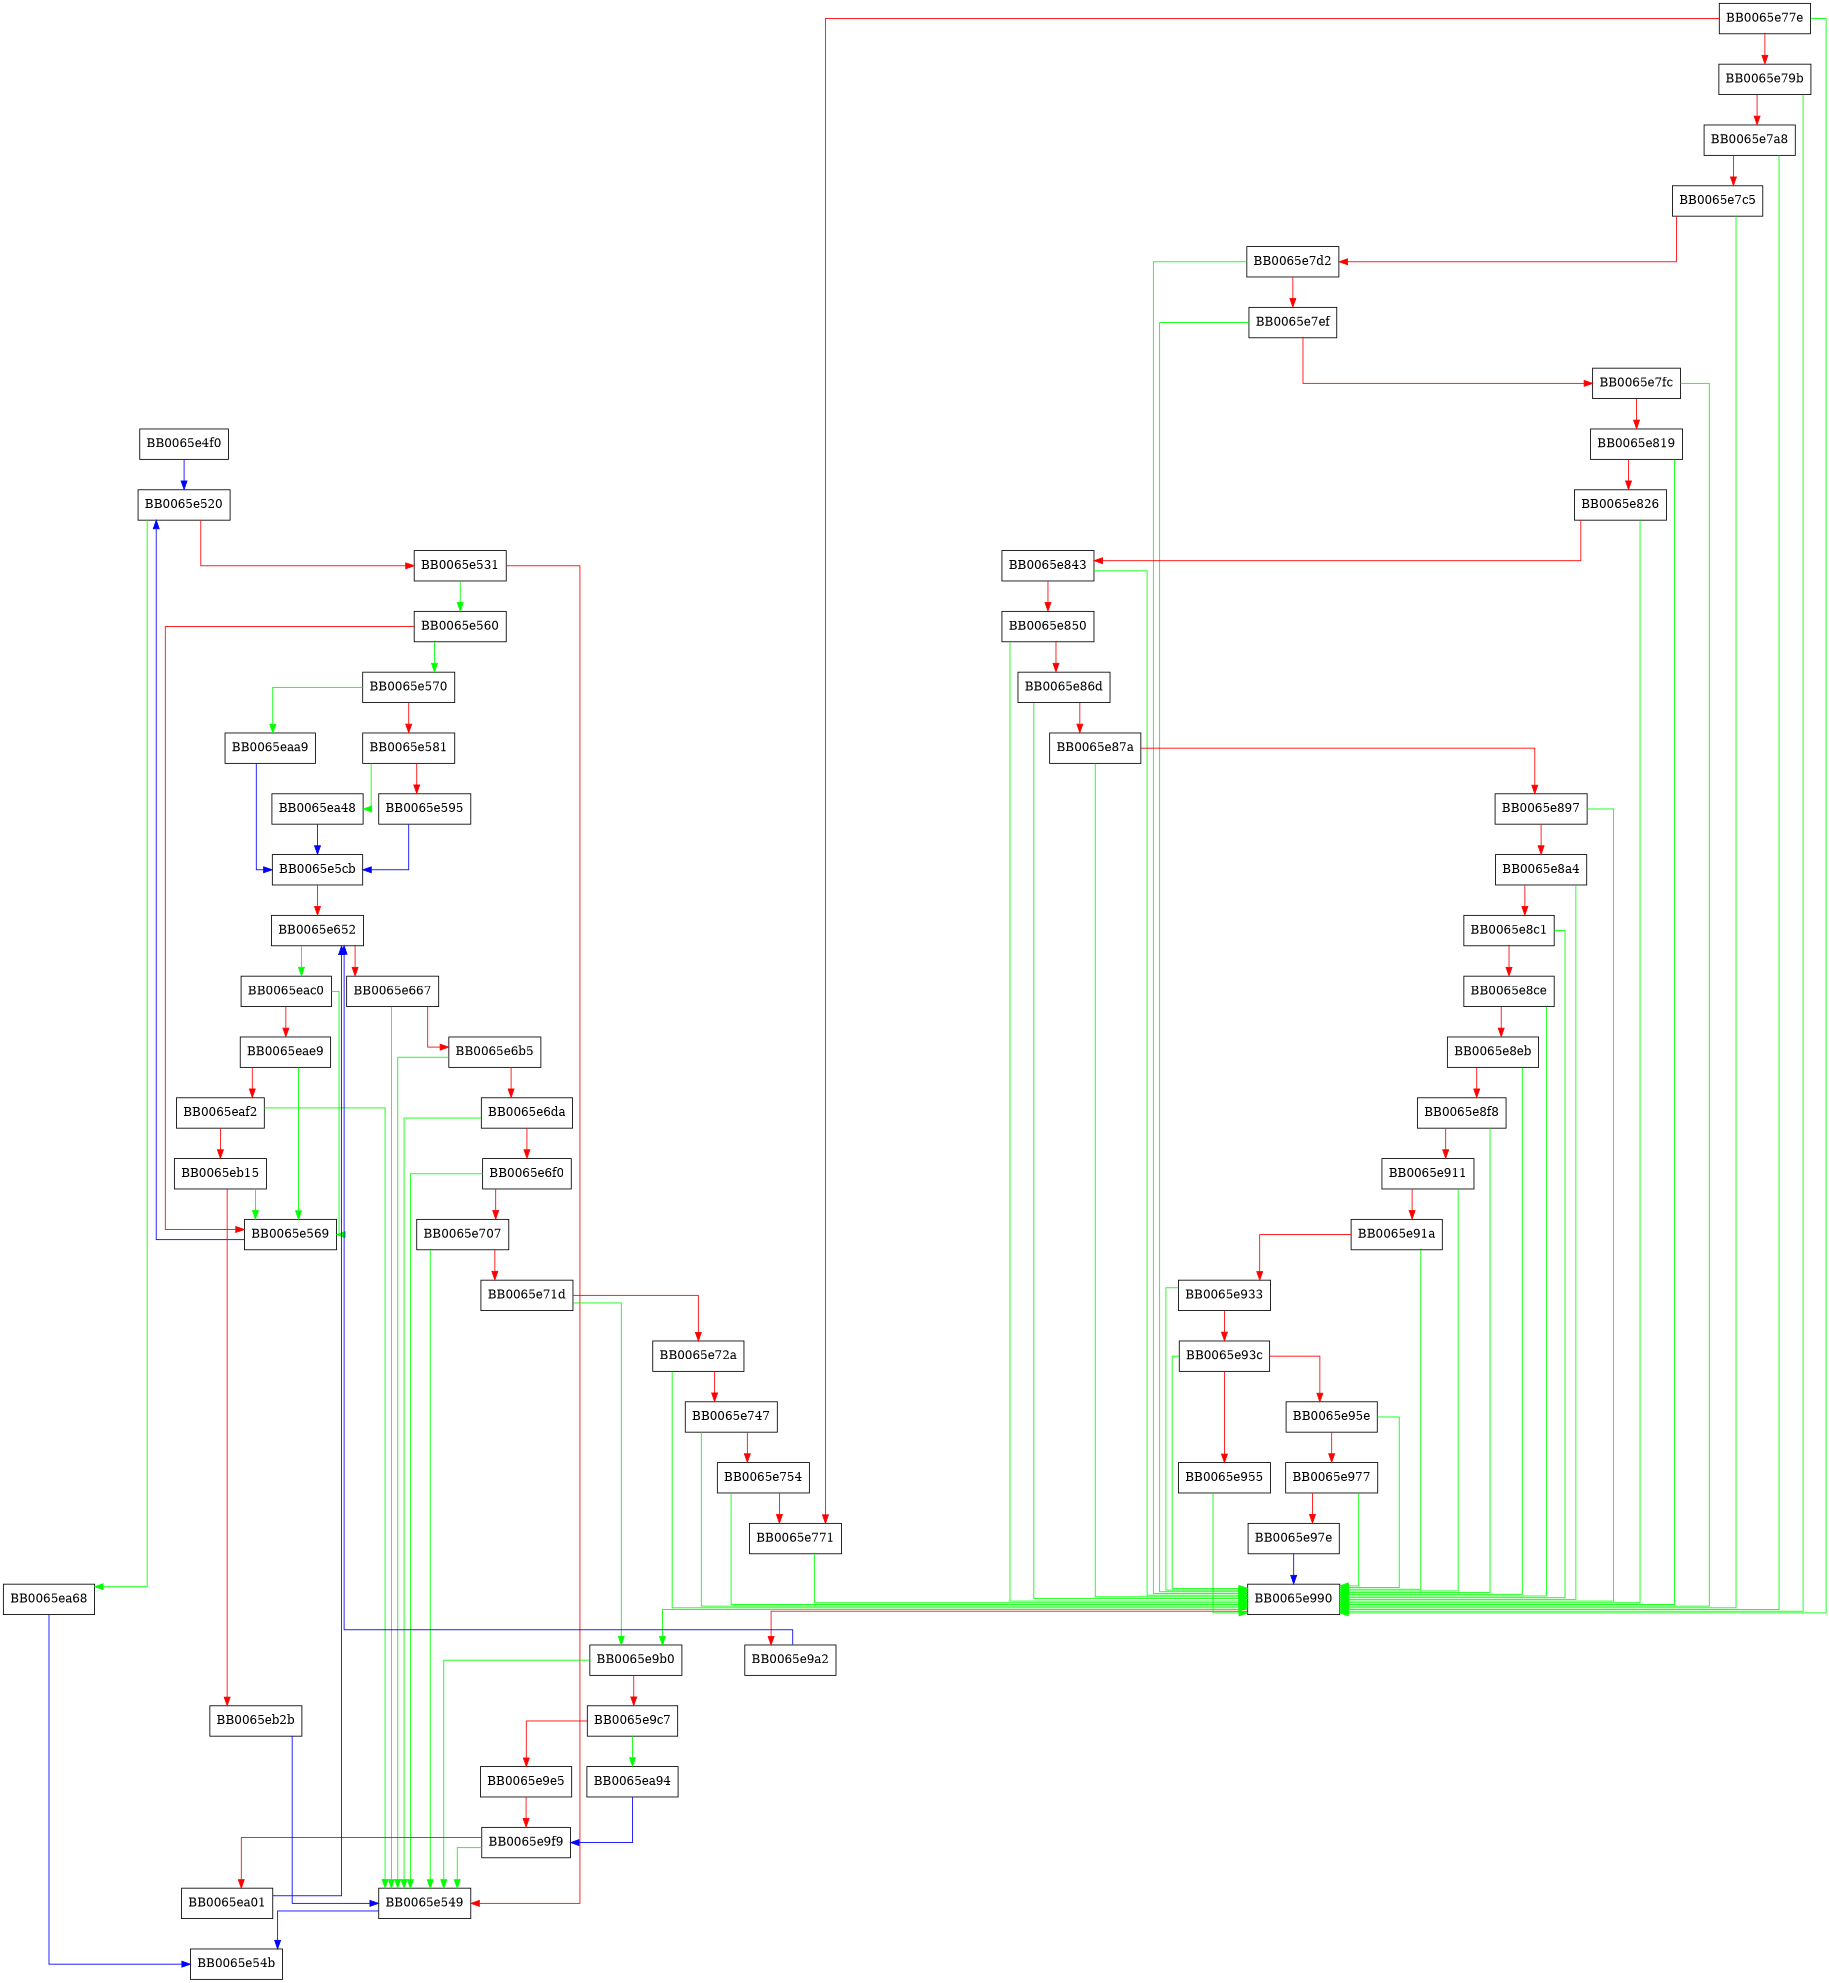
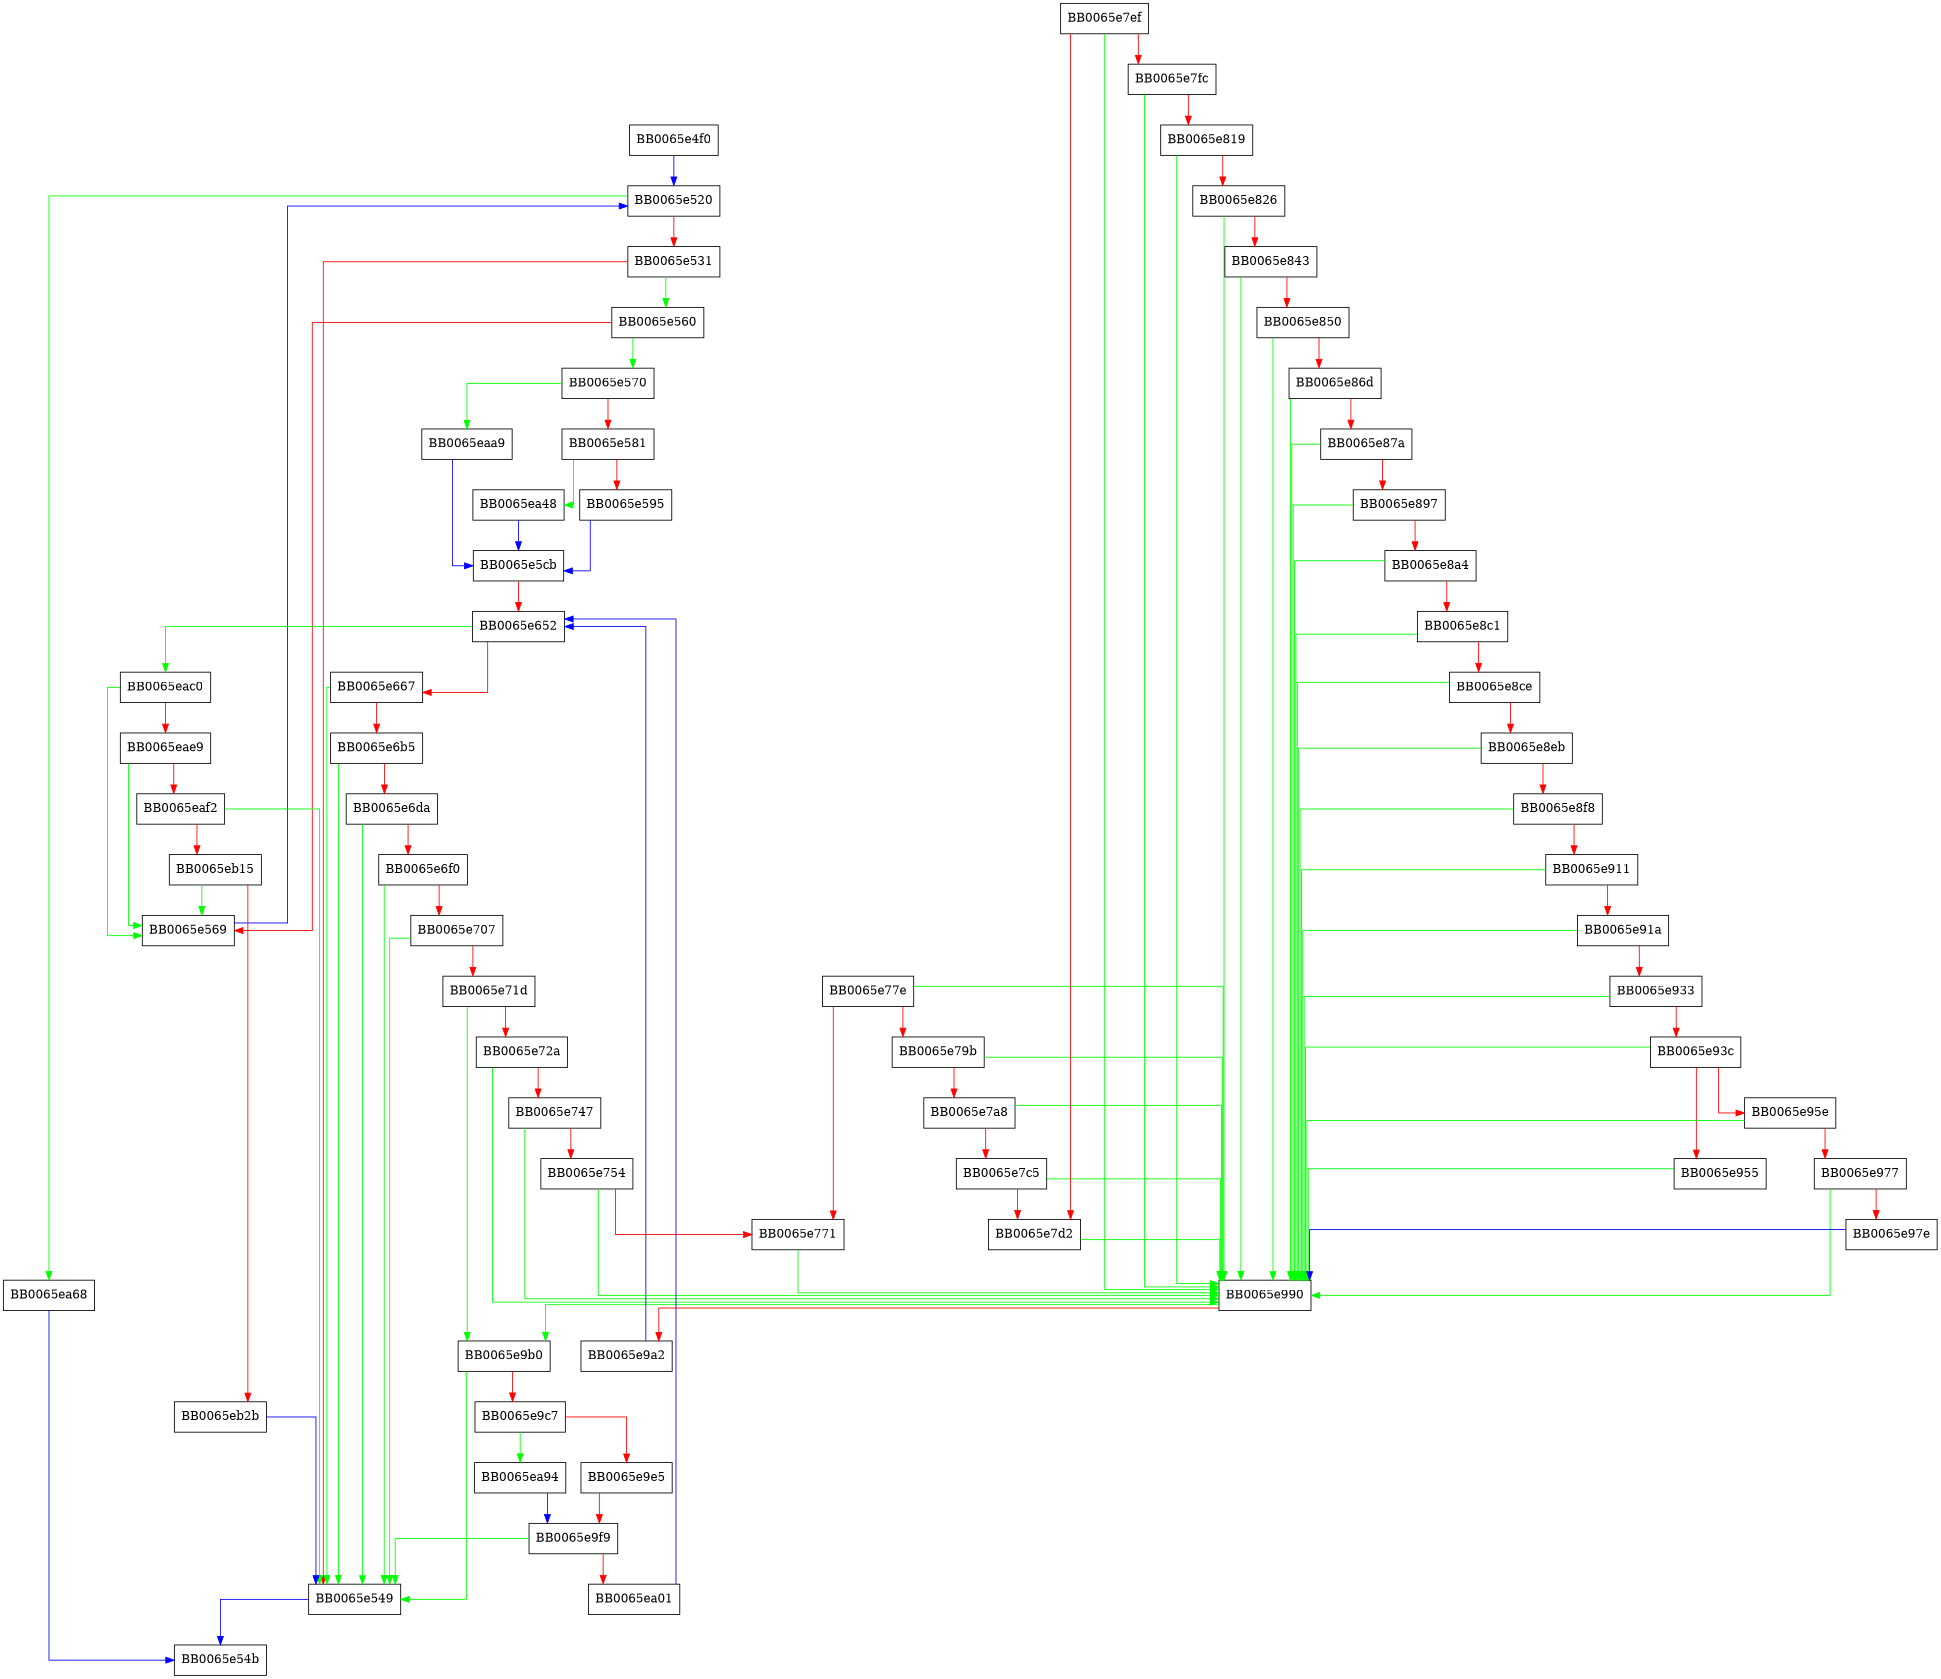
(1293, 288) -> (1071, 622)
